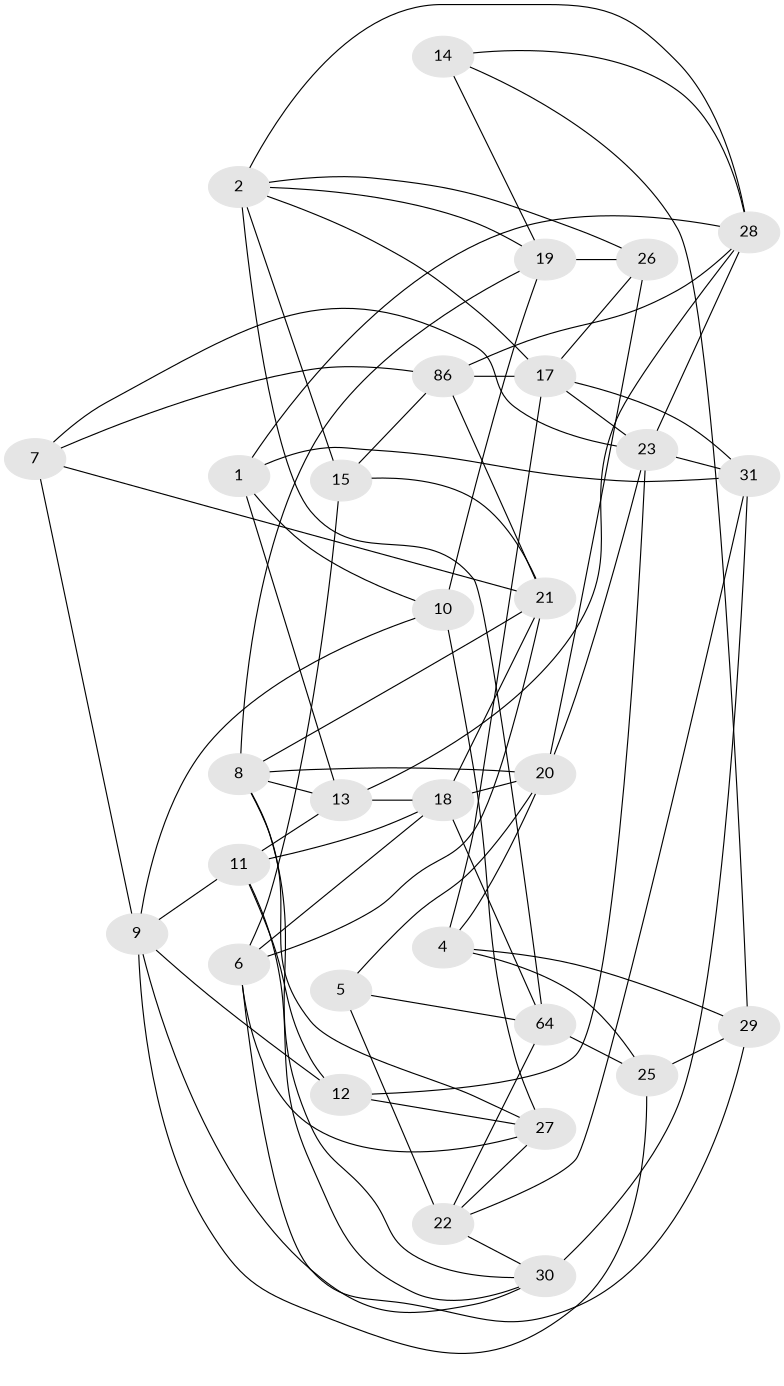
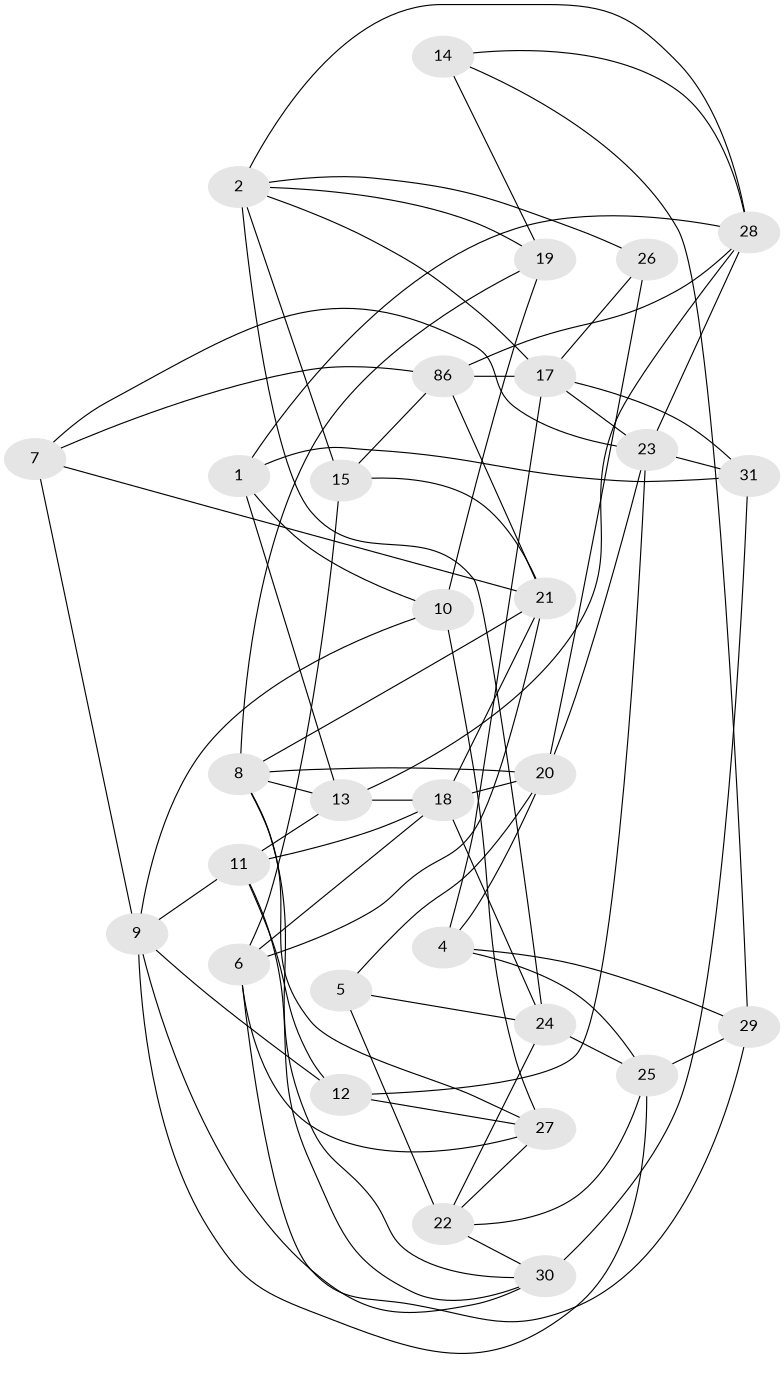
(596, 260) -> none
(651, 888) -> (581, 1192)
(545, 1025) -> (545, 1025)
